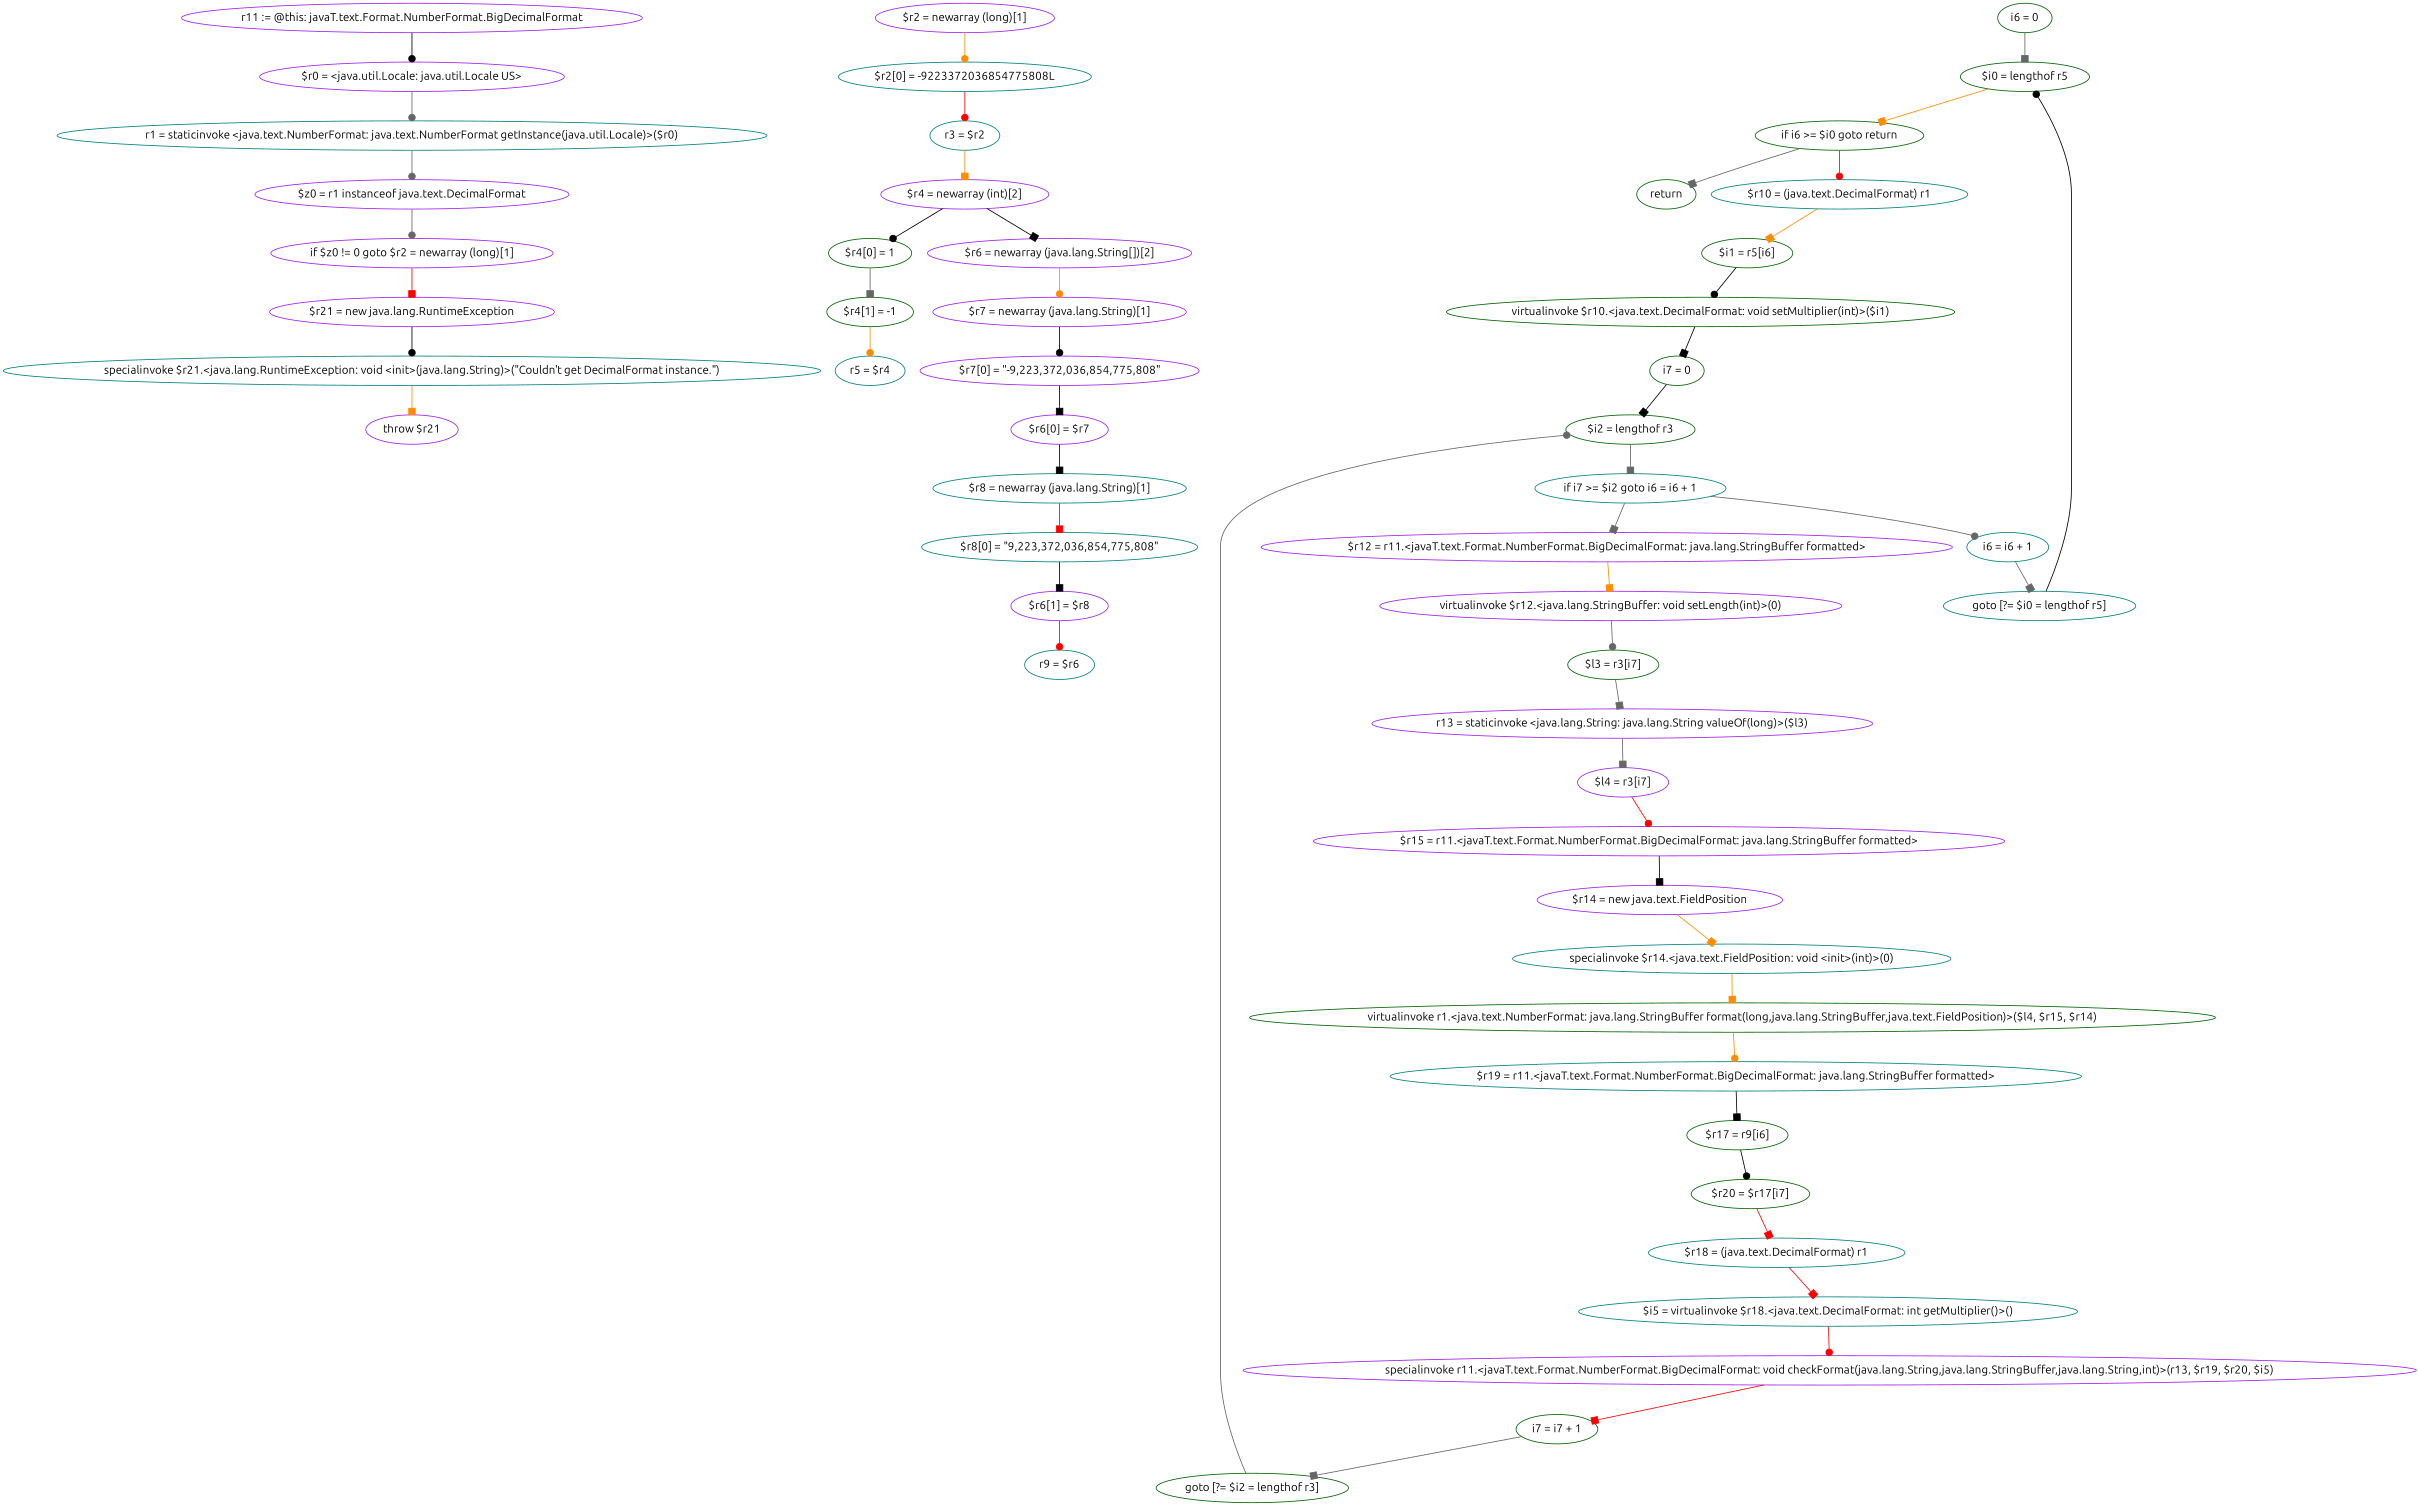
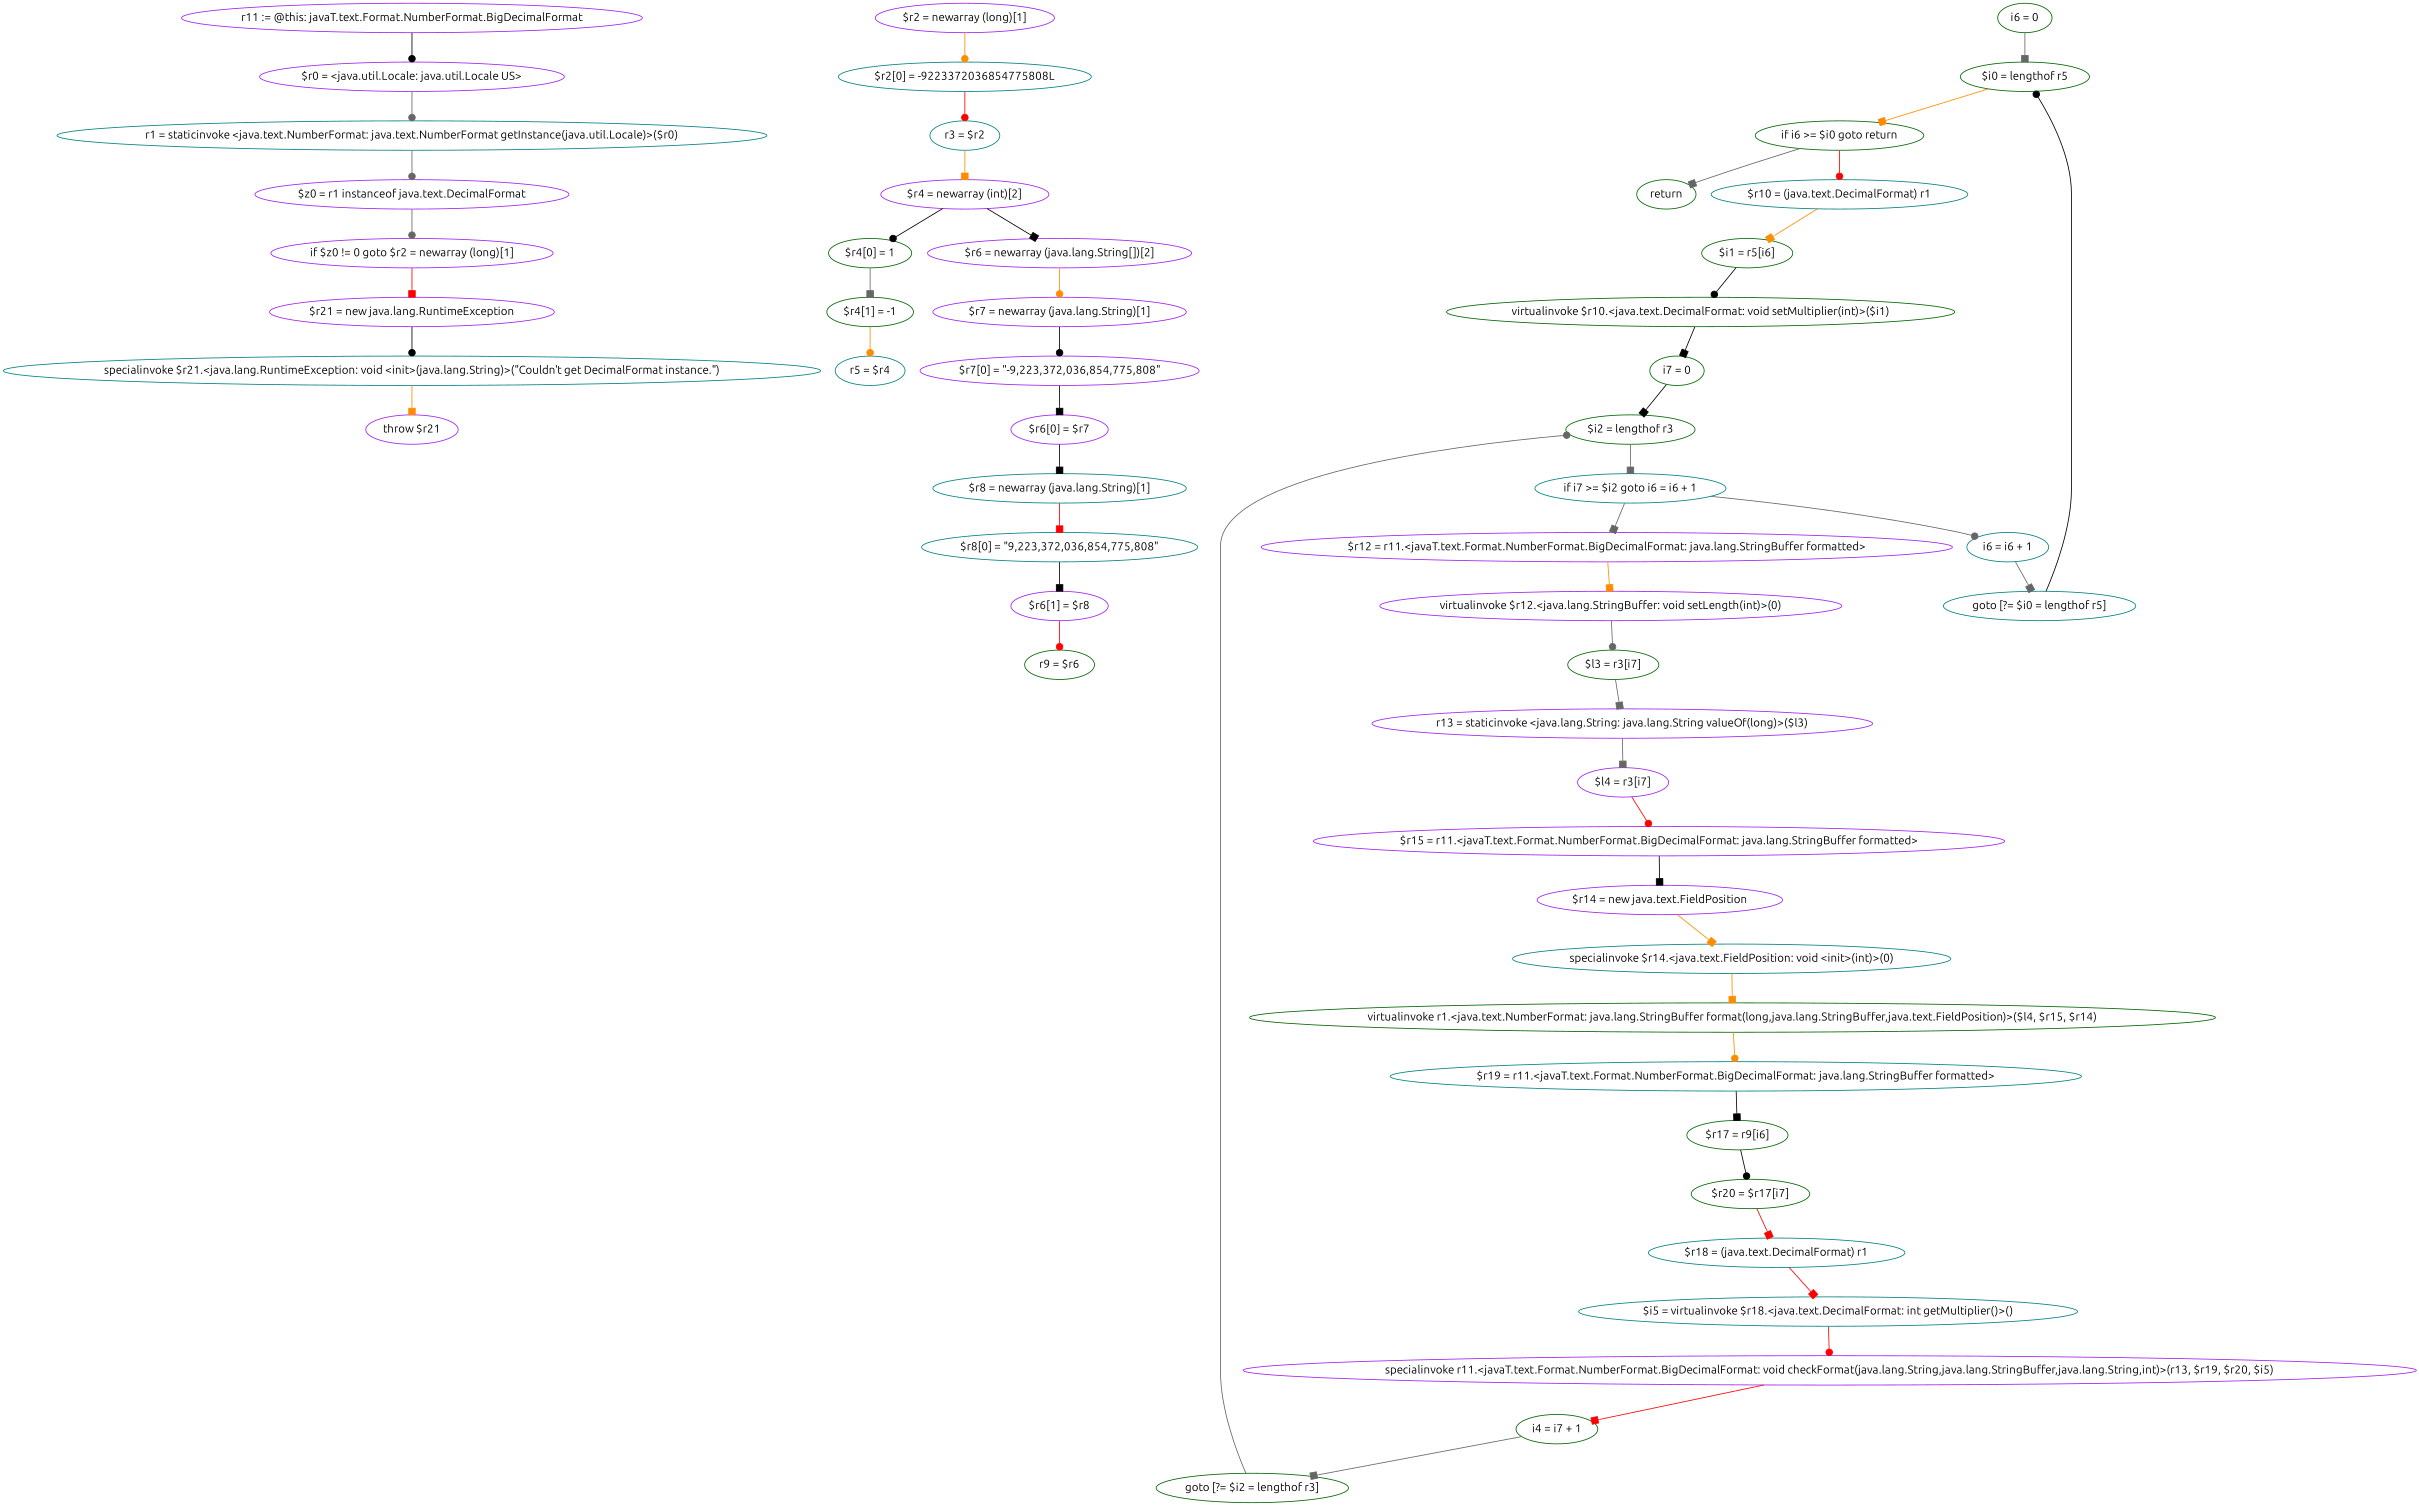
(1060, 665) -> (1060, 665)
(1557, 1429) -> (1557, 1429)
